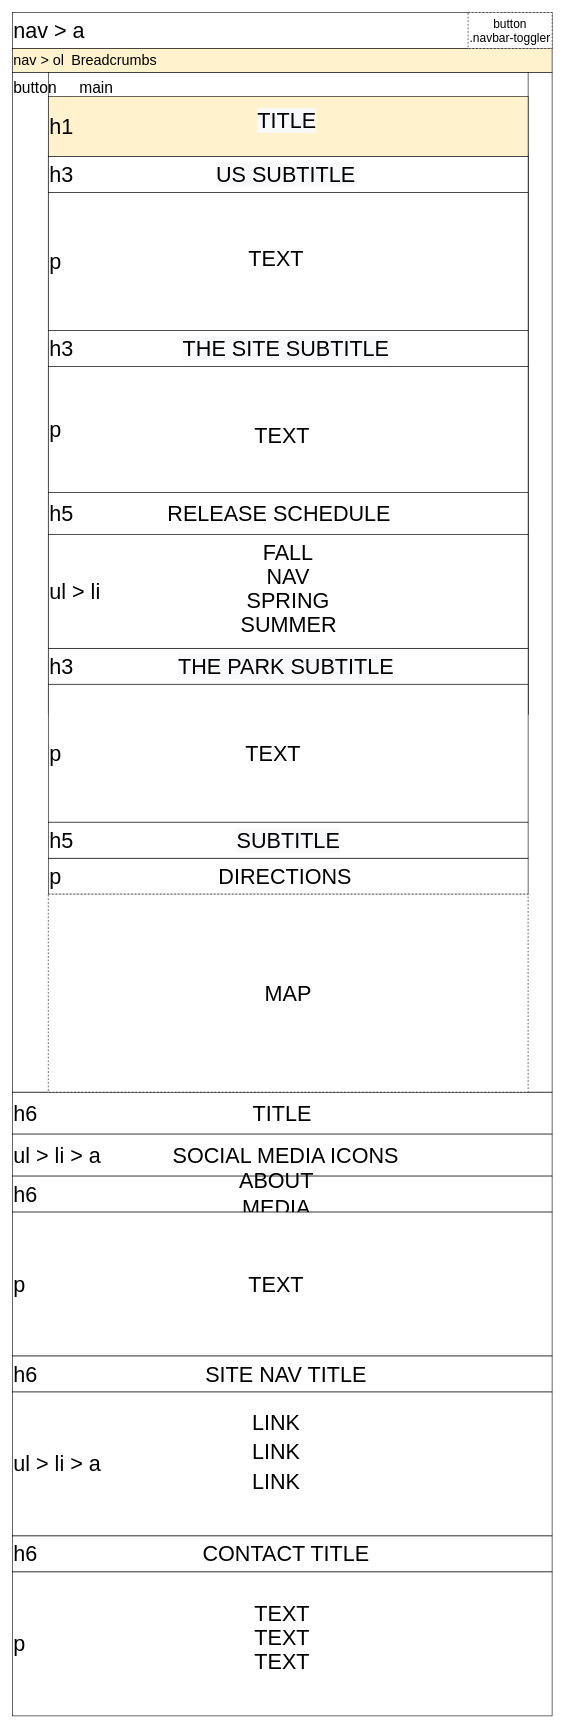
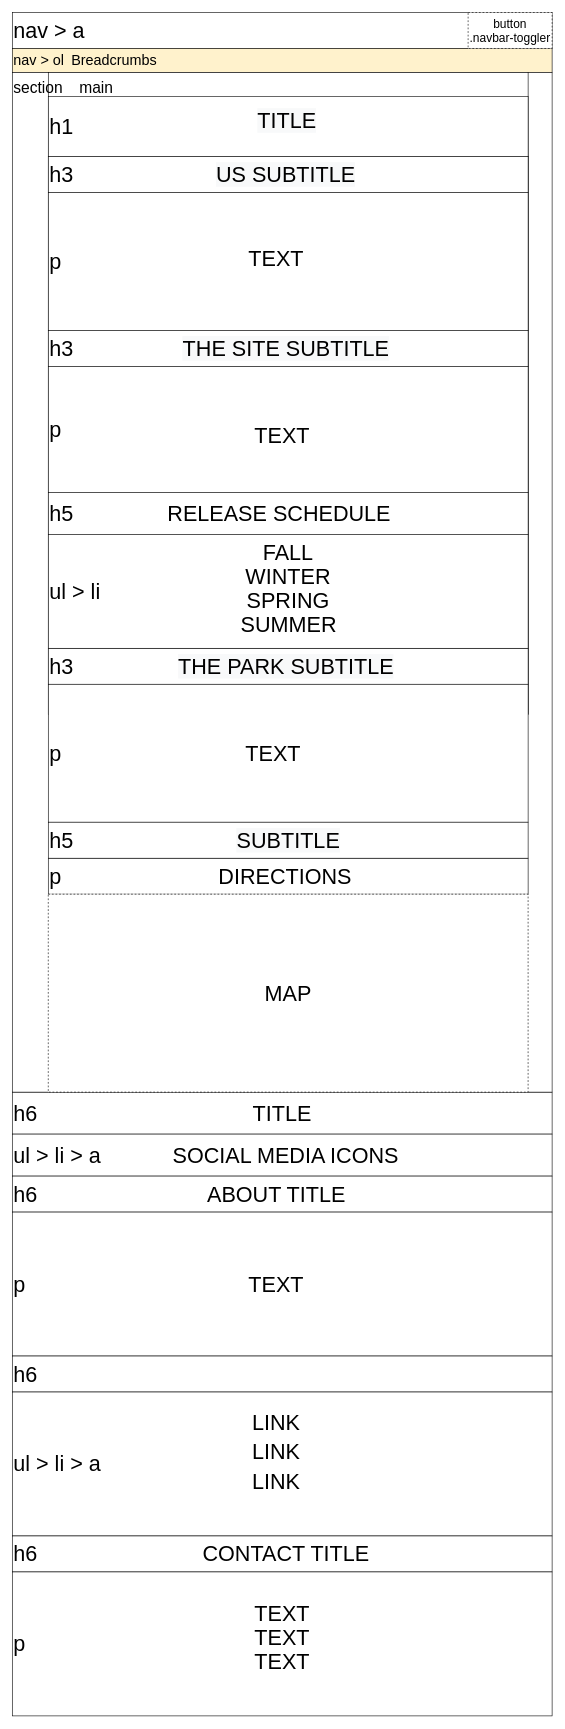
(26, 87) -> (27, 87)
(288, 126) -> (288, 126)
(288, 576) -> (288, 576)
(277, 1194) -> (277, 1194)
(286, 1374) -> none
